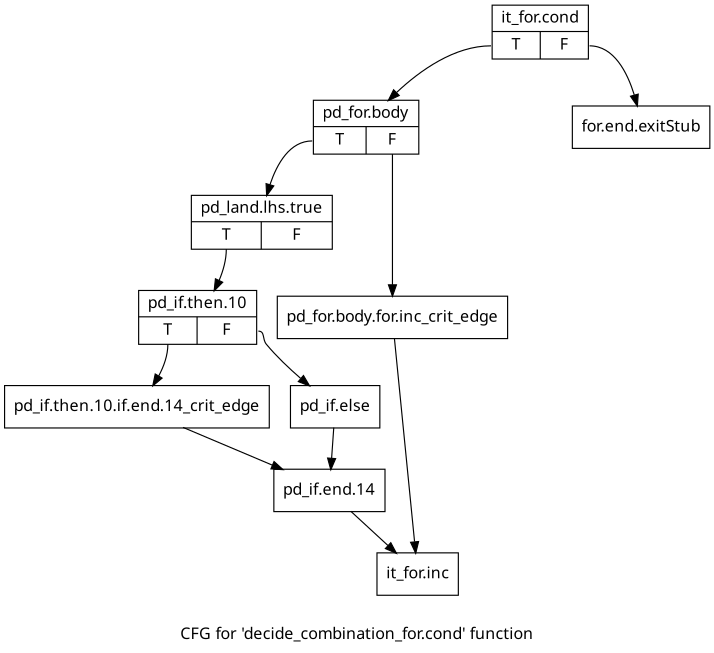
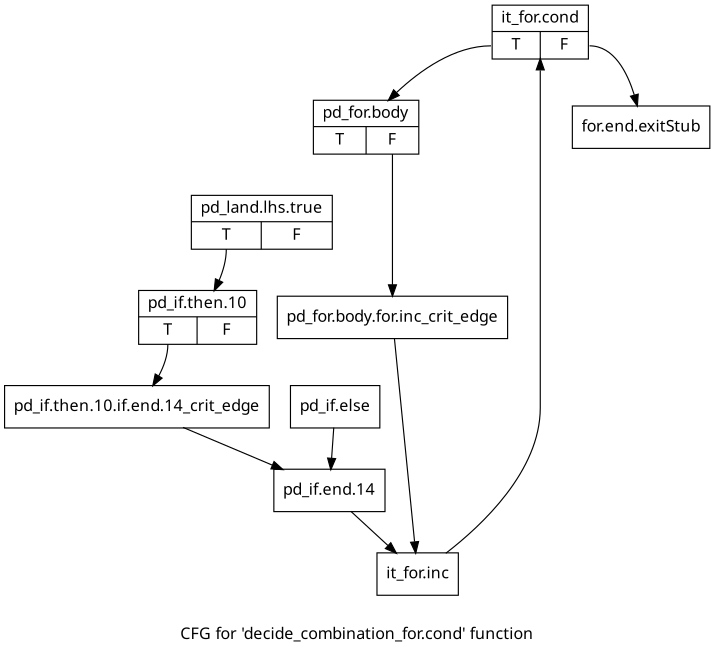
(285, 156) -> none
none -> (540, 329)
(277, 356) -> none
